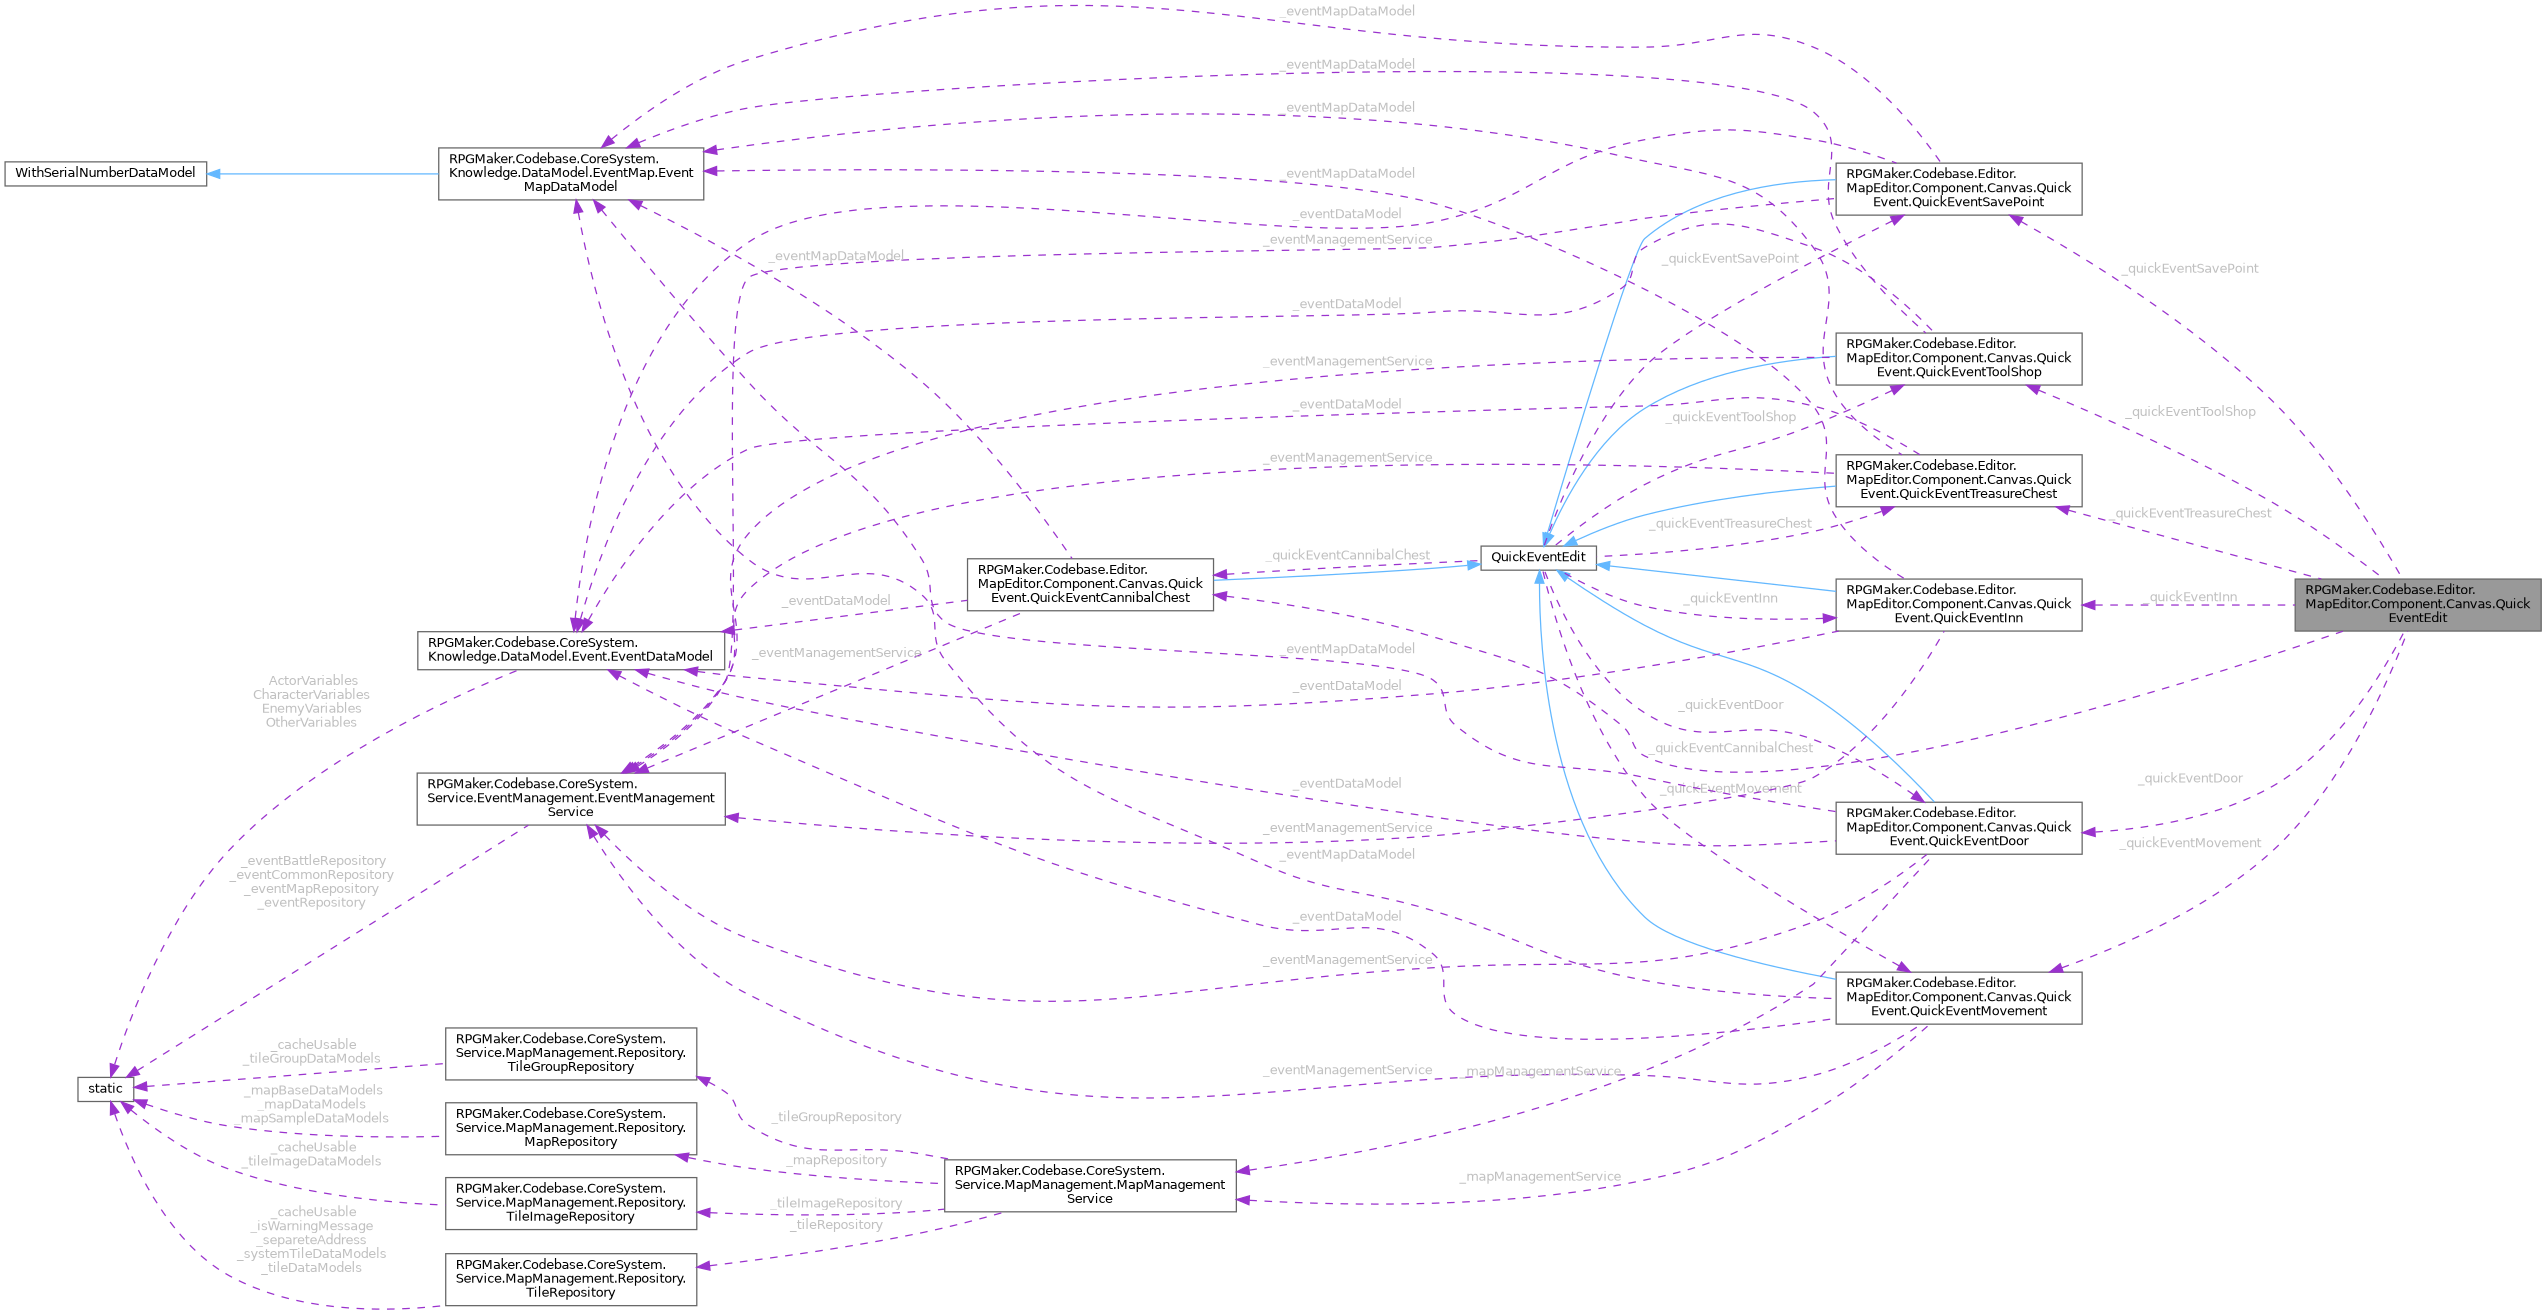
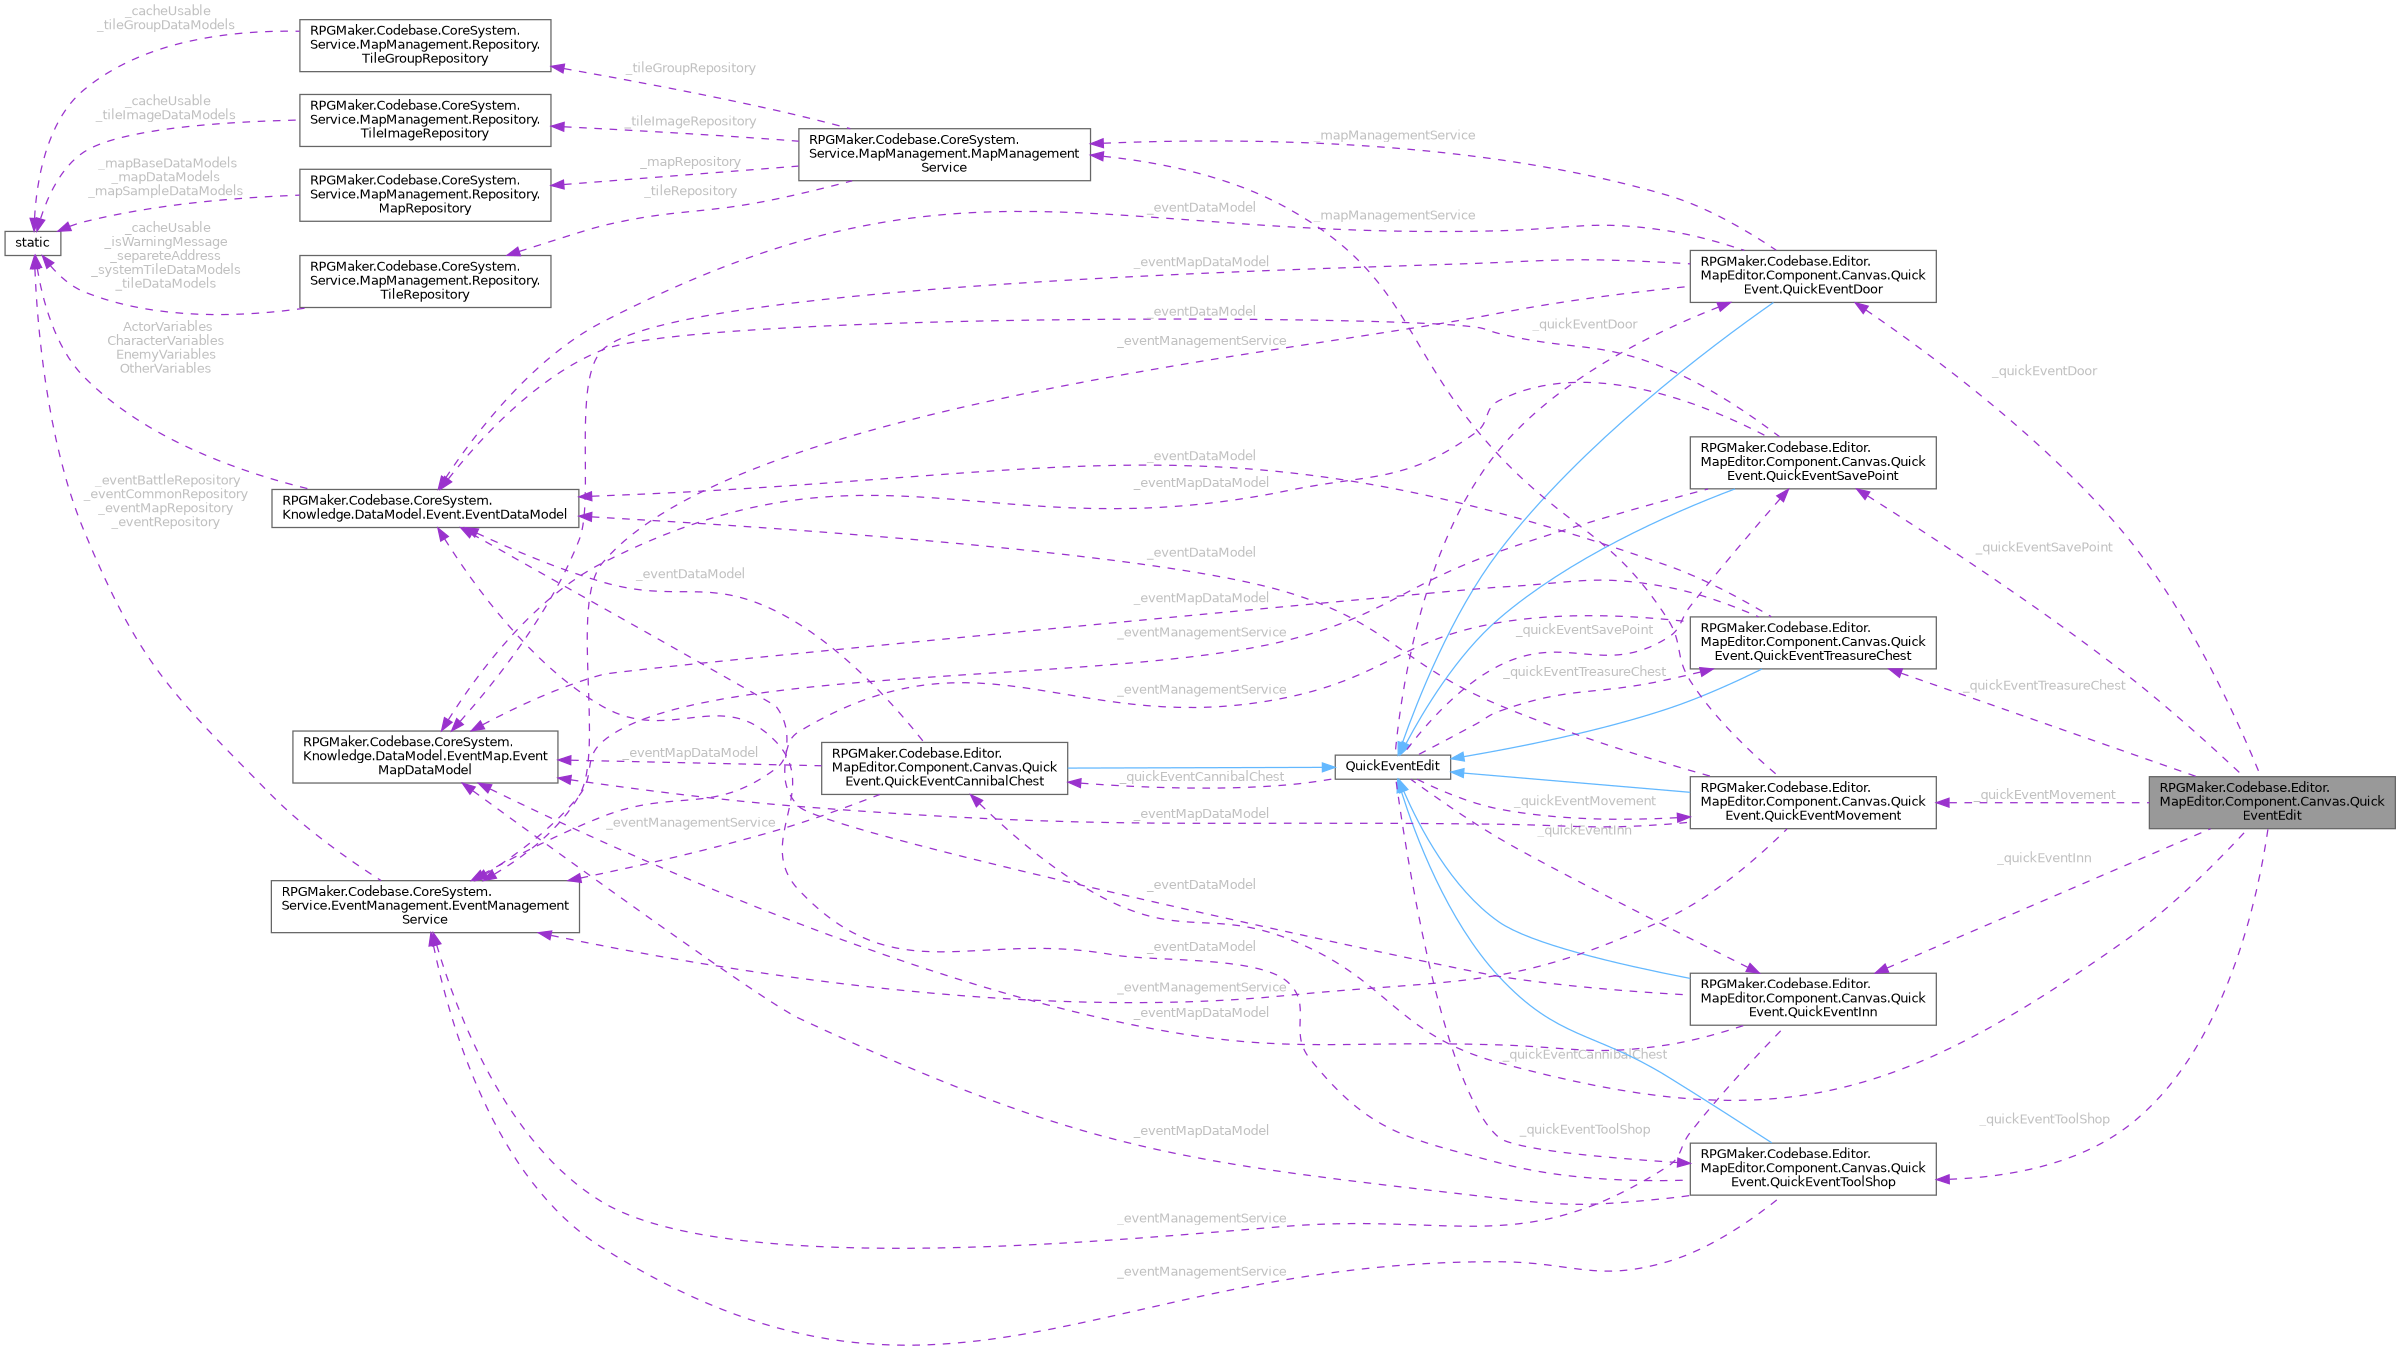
(106, 174) -> none
